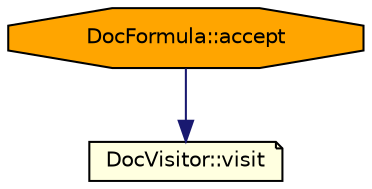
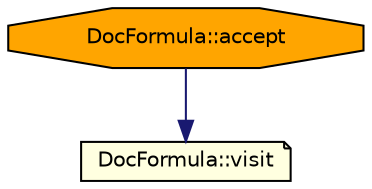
(186, 161) -> (186, 161)
